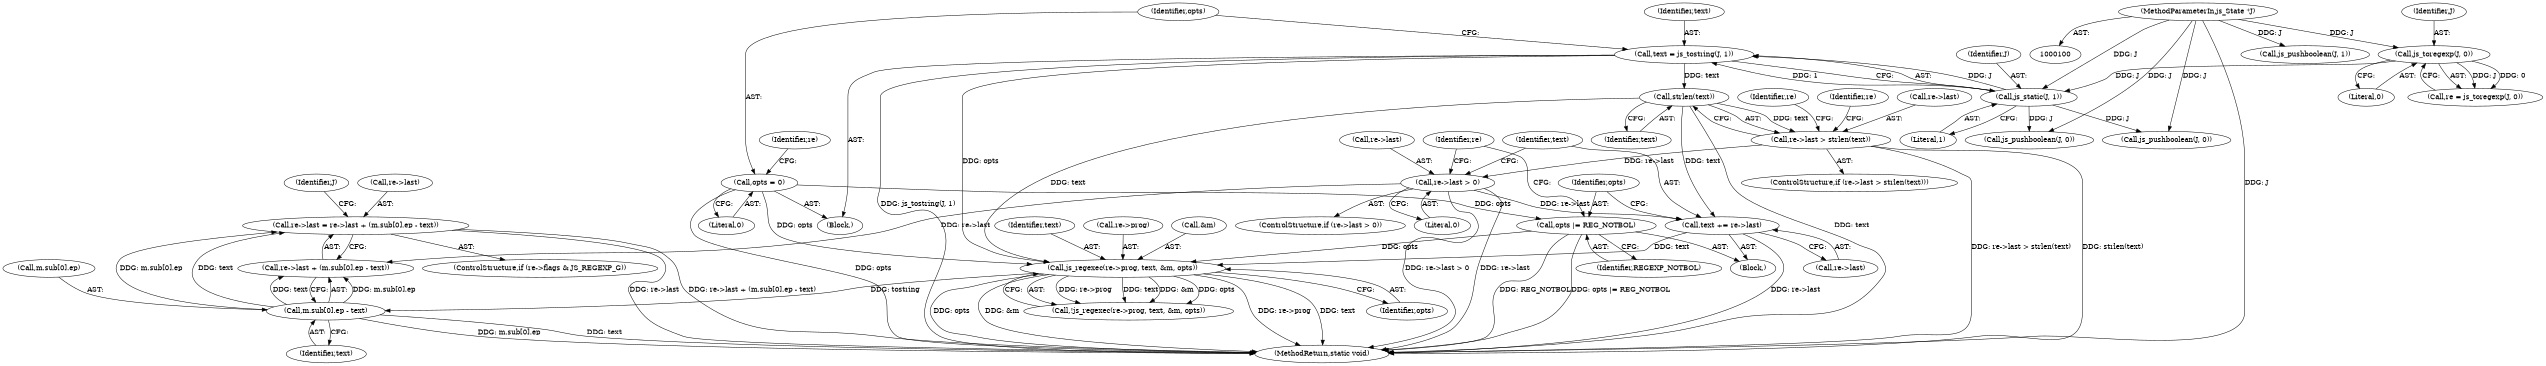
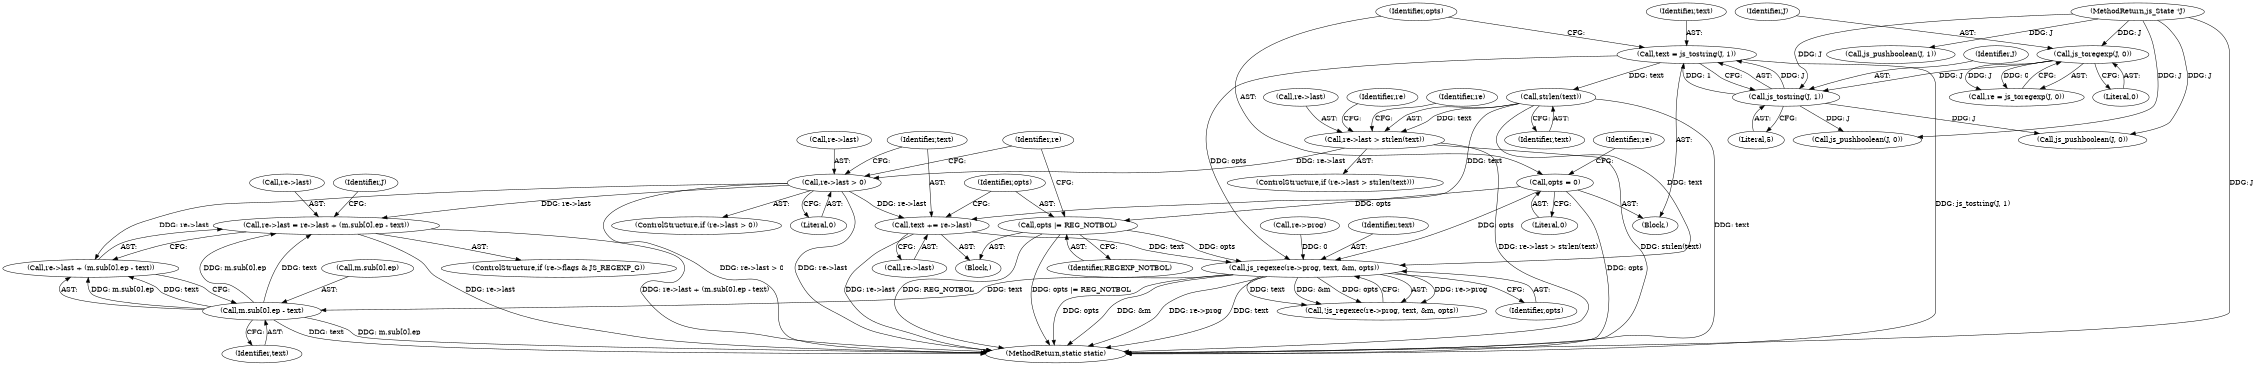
(2198, 12) -> (2138, 12)
(2055, 55) -> none
(2029, 97) -> (1786, 97)
(1726, 127) -> none
(1928, 140) -> (1756, 140)
none -> (588, 197)
(1199, 226) -> none
(1132, 247) -> (1315, 247)
(895, 290) -> (1005, 290)
(1322, 354) -> (1056, 354)
